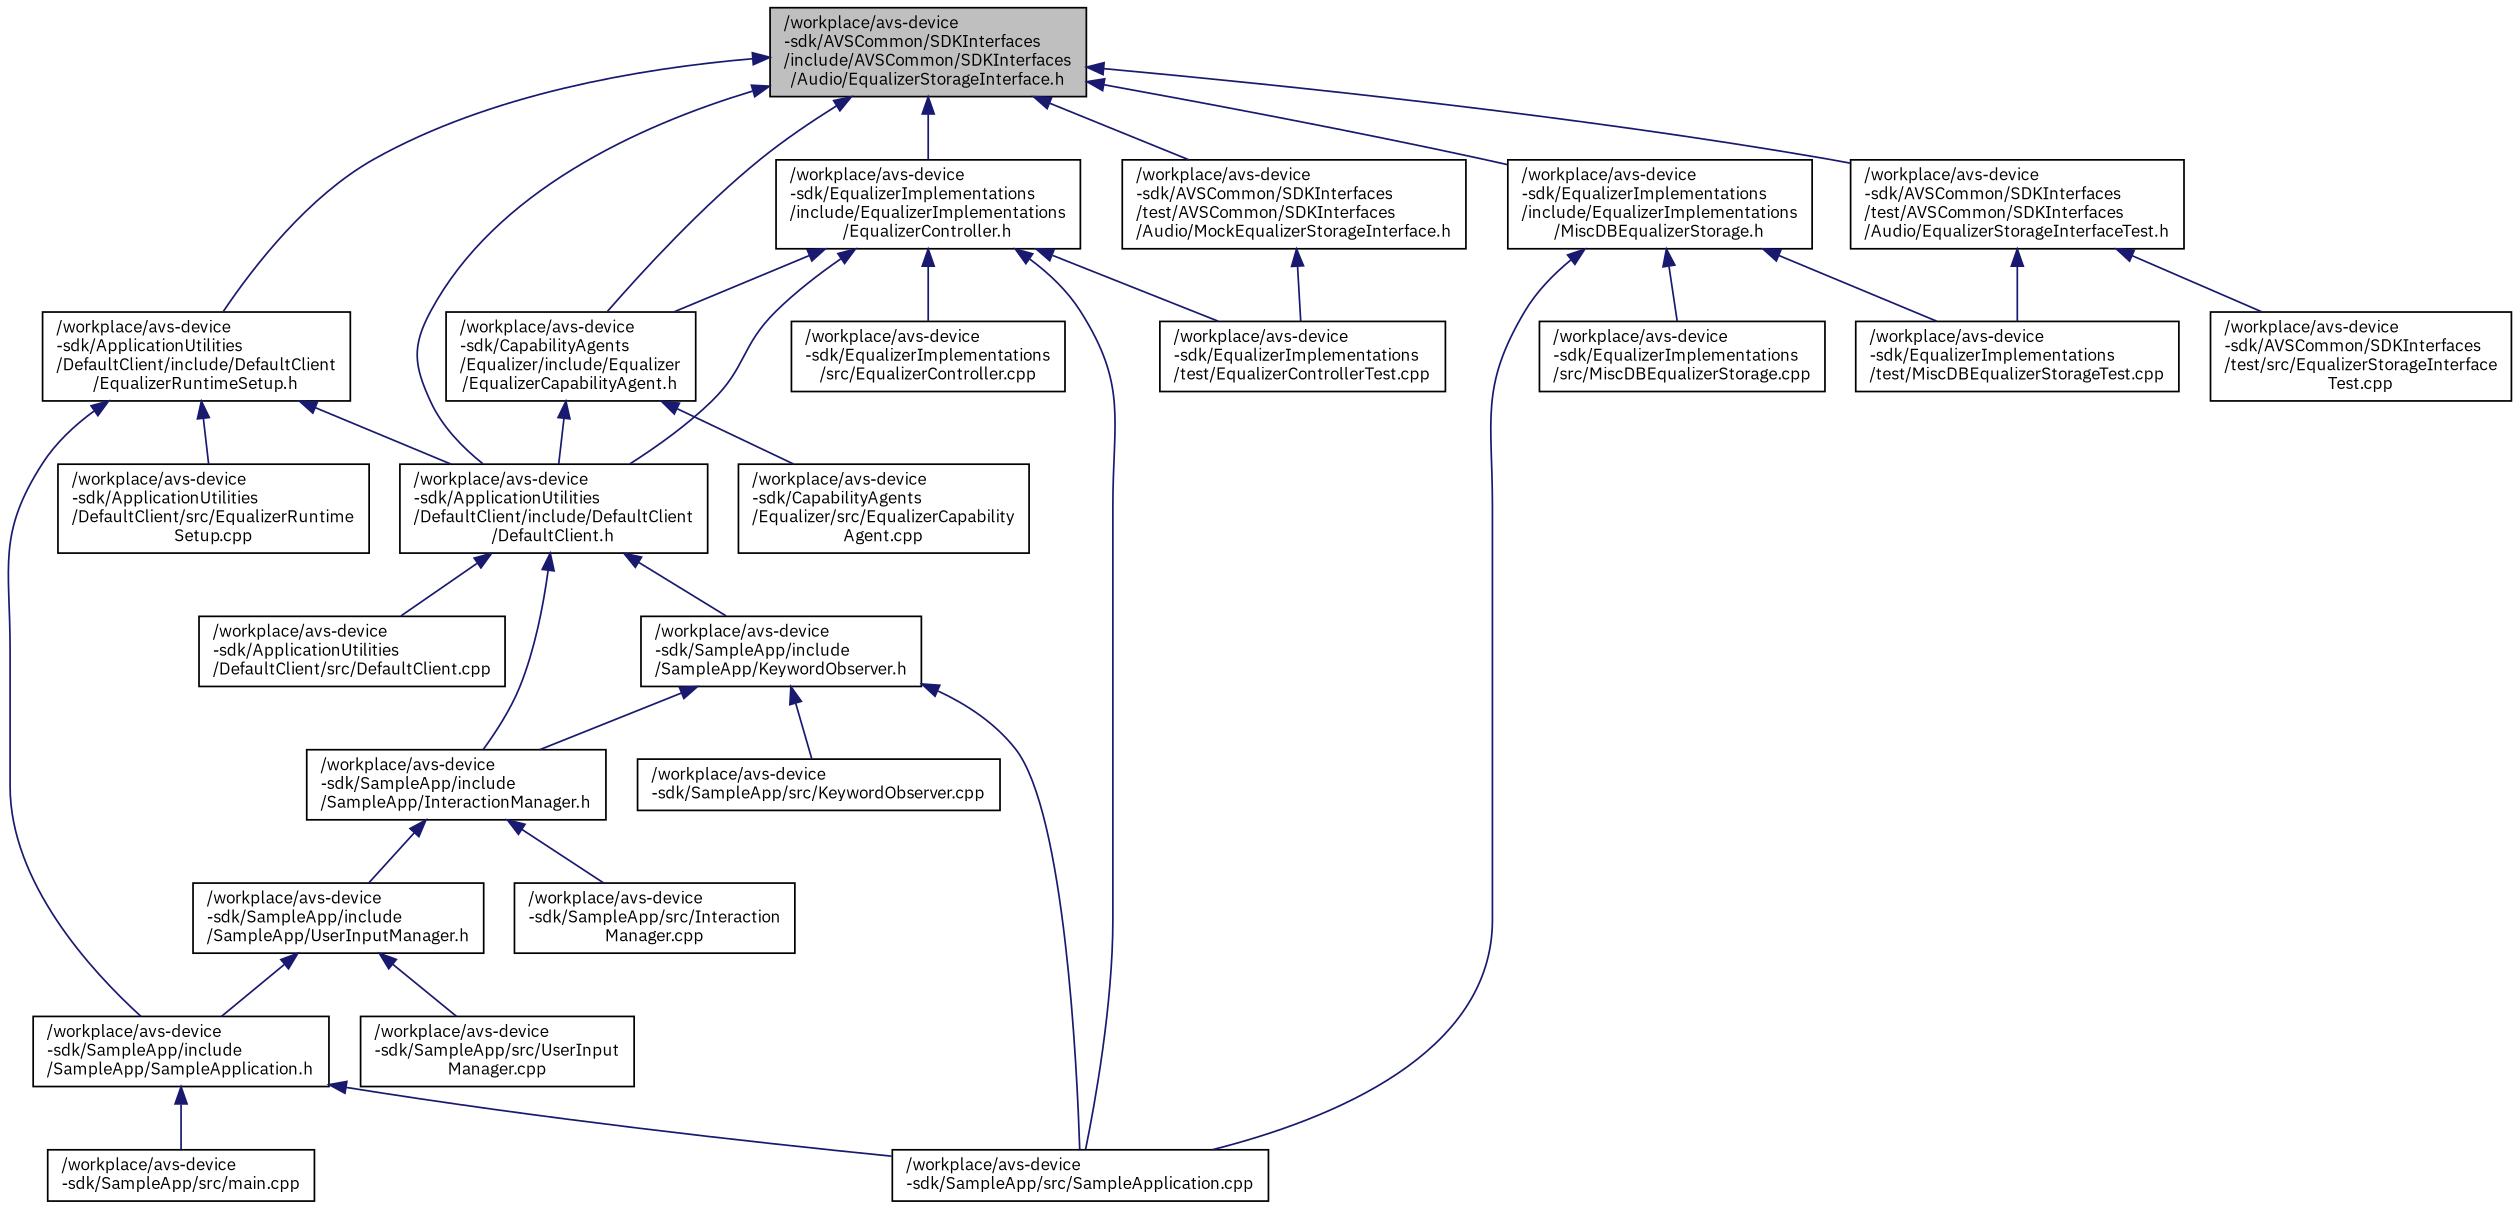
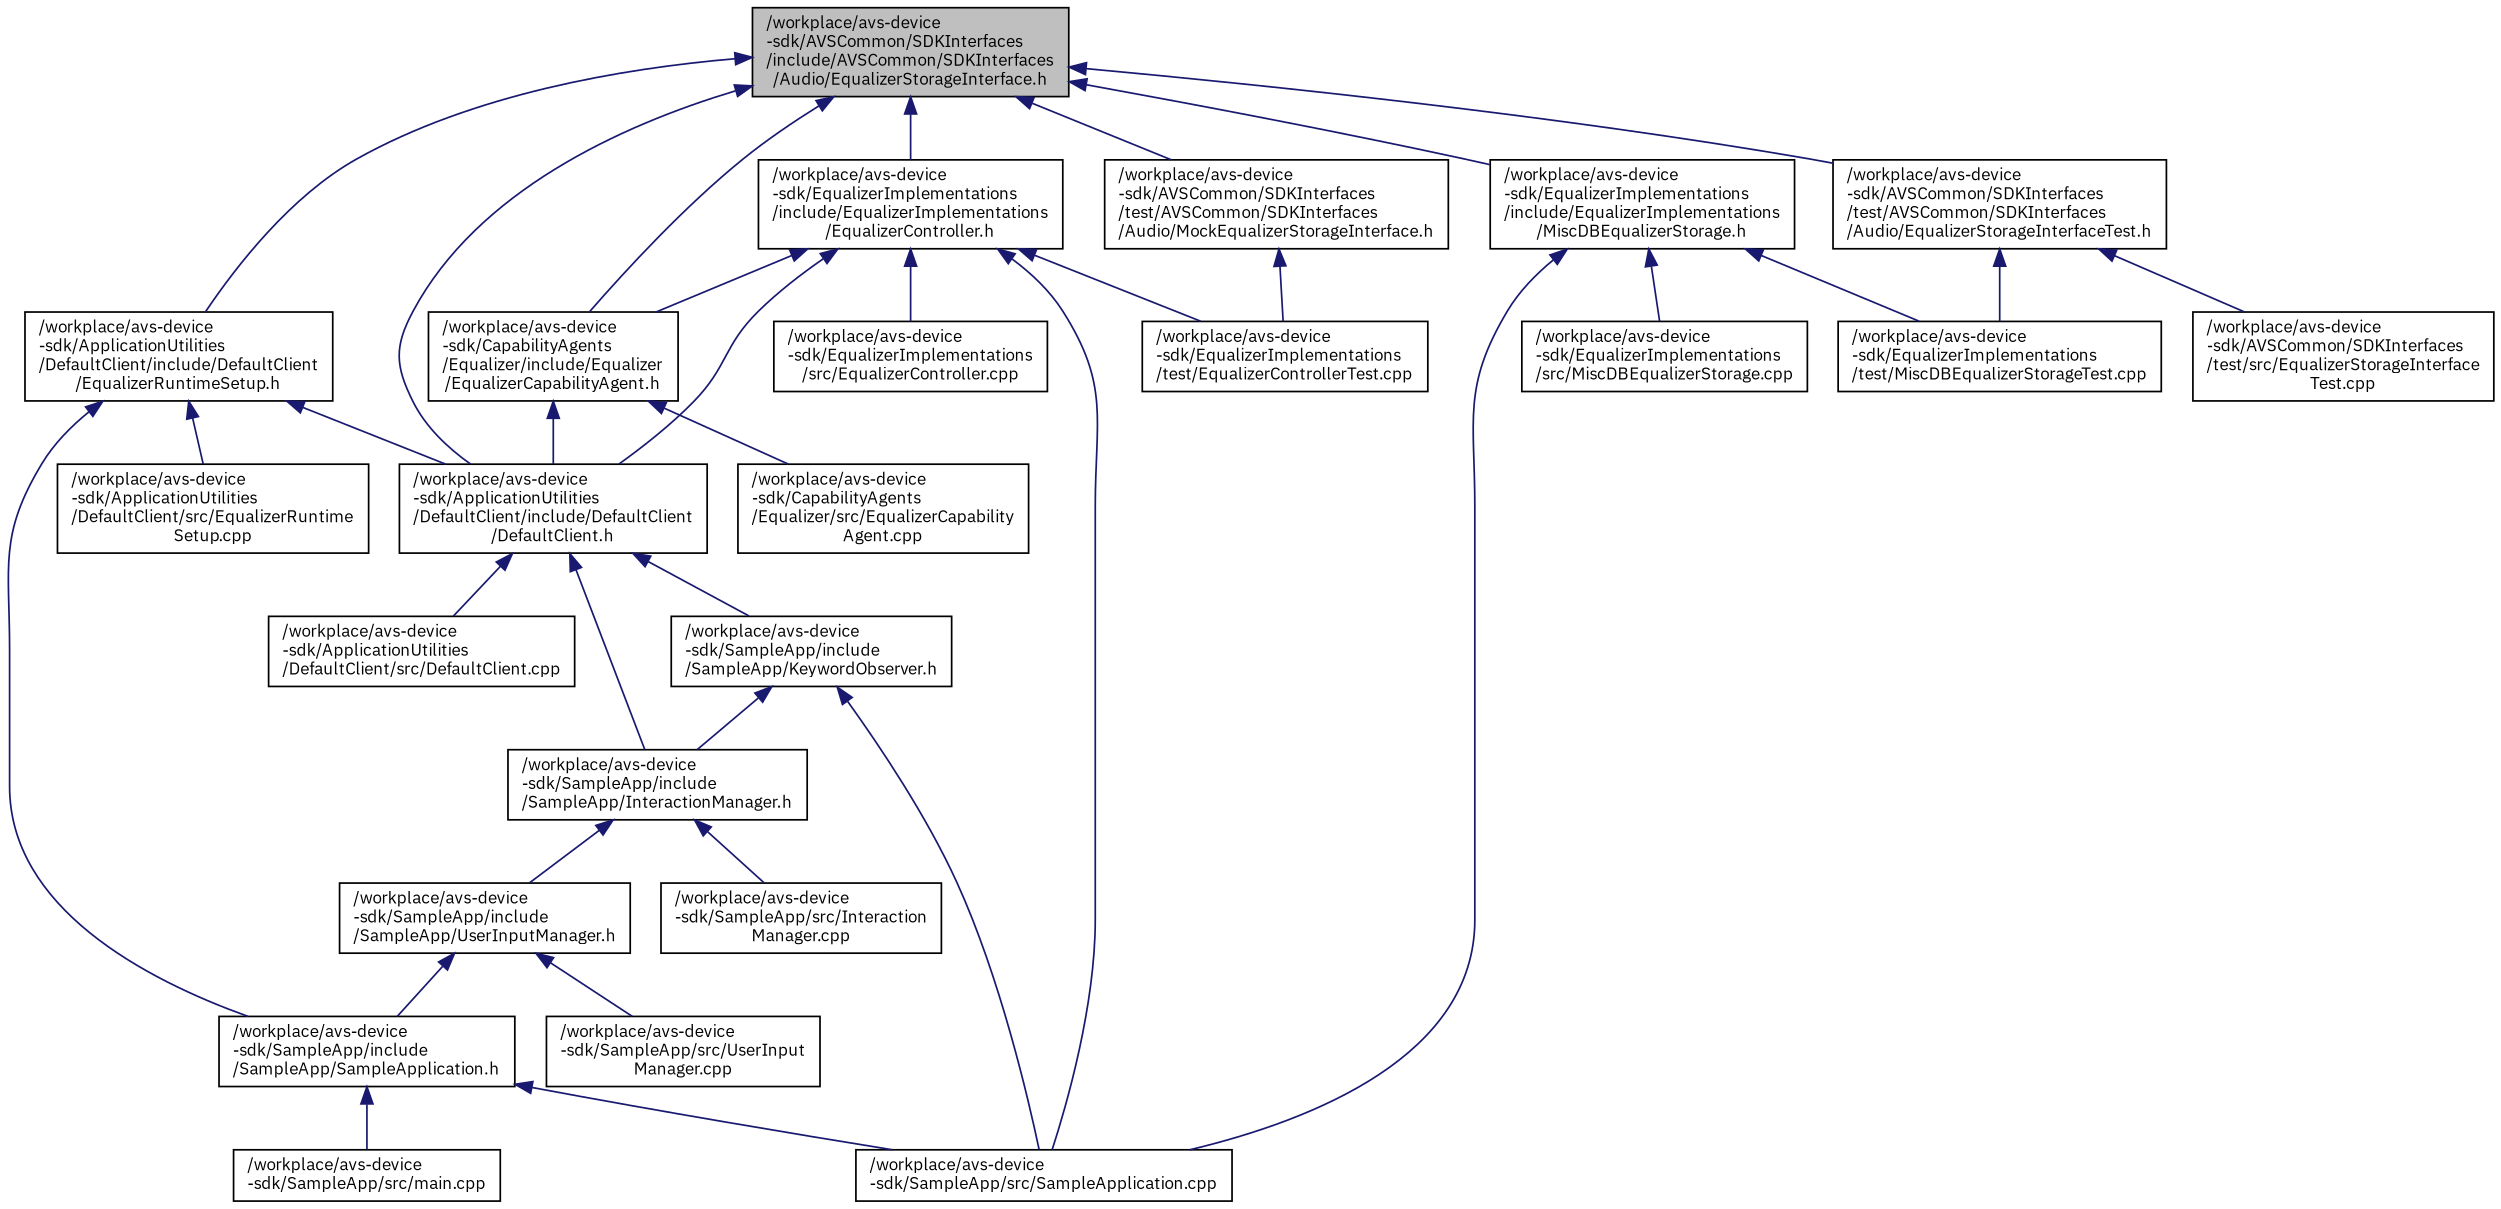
(819, 785) -> none
